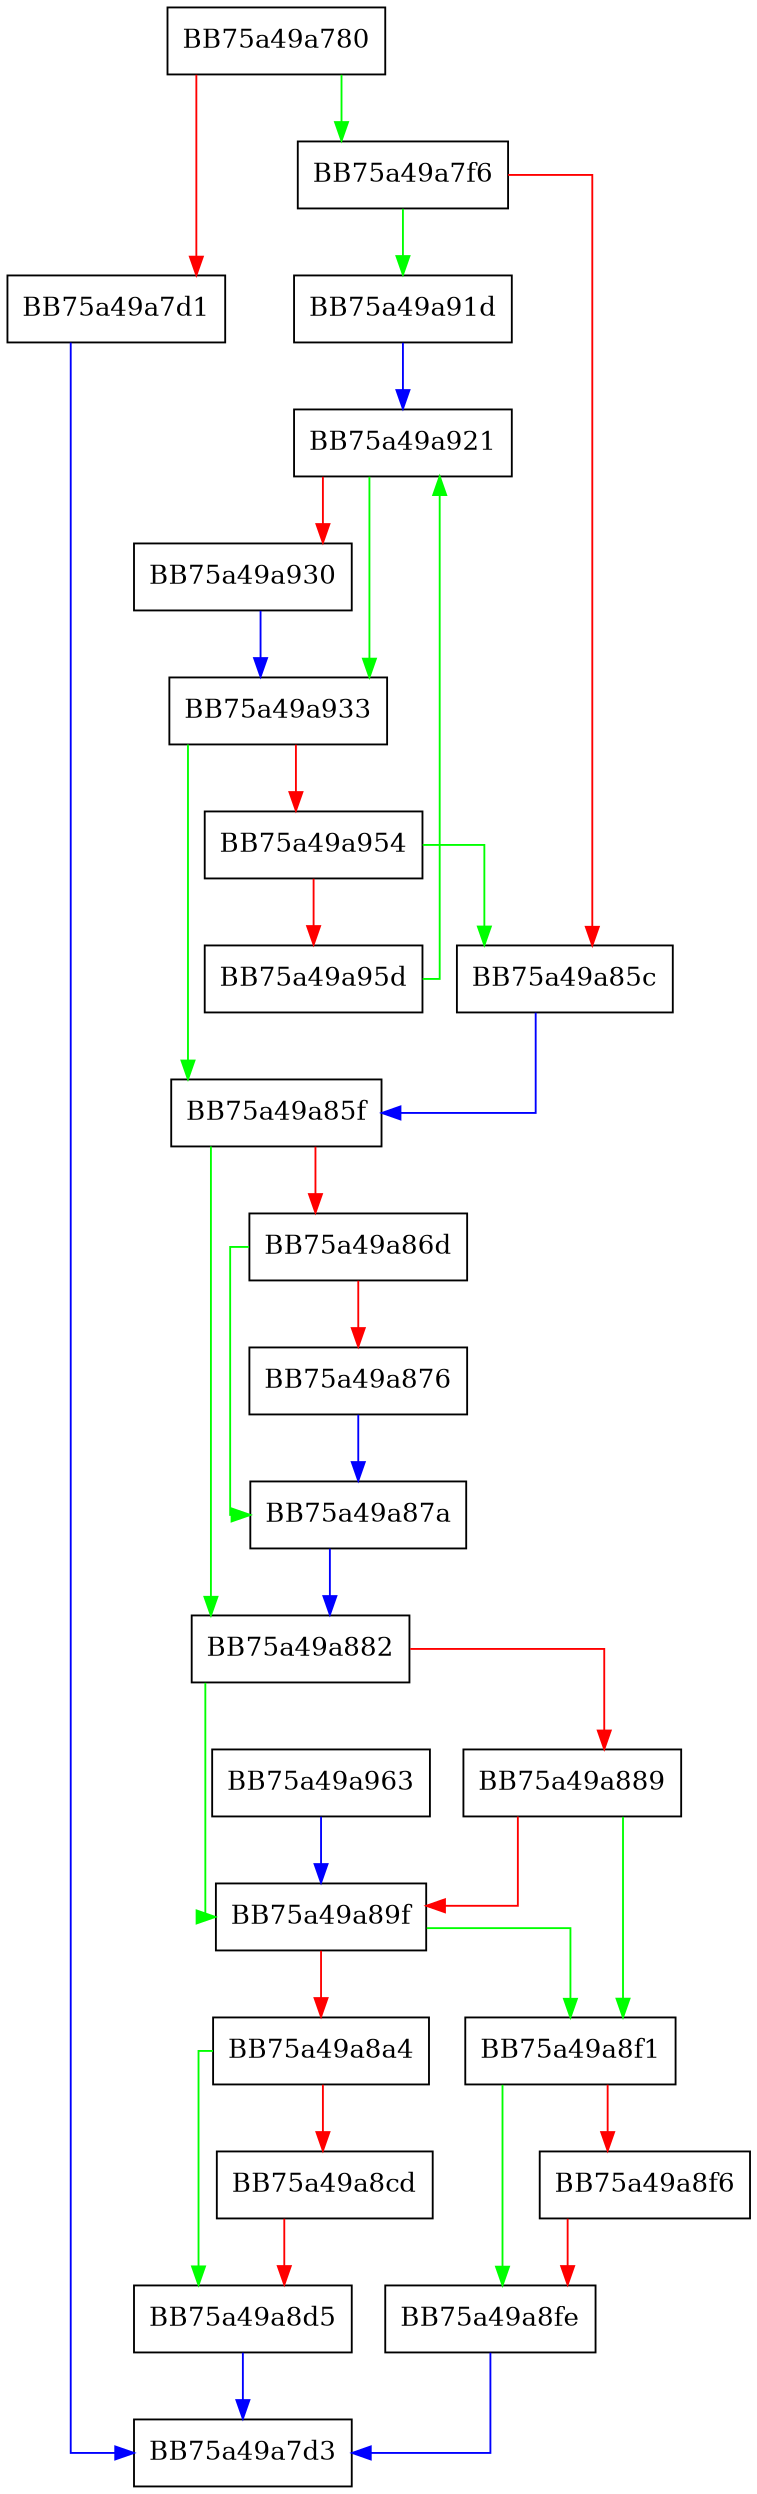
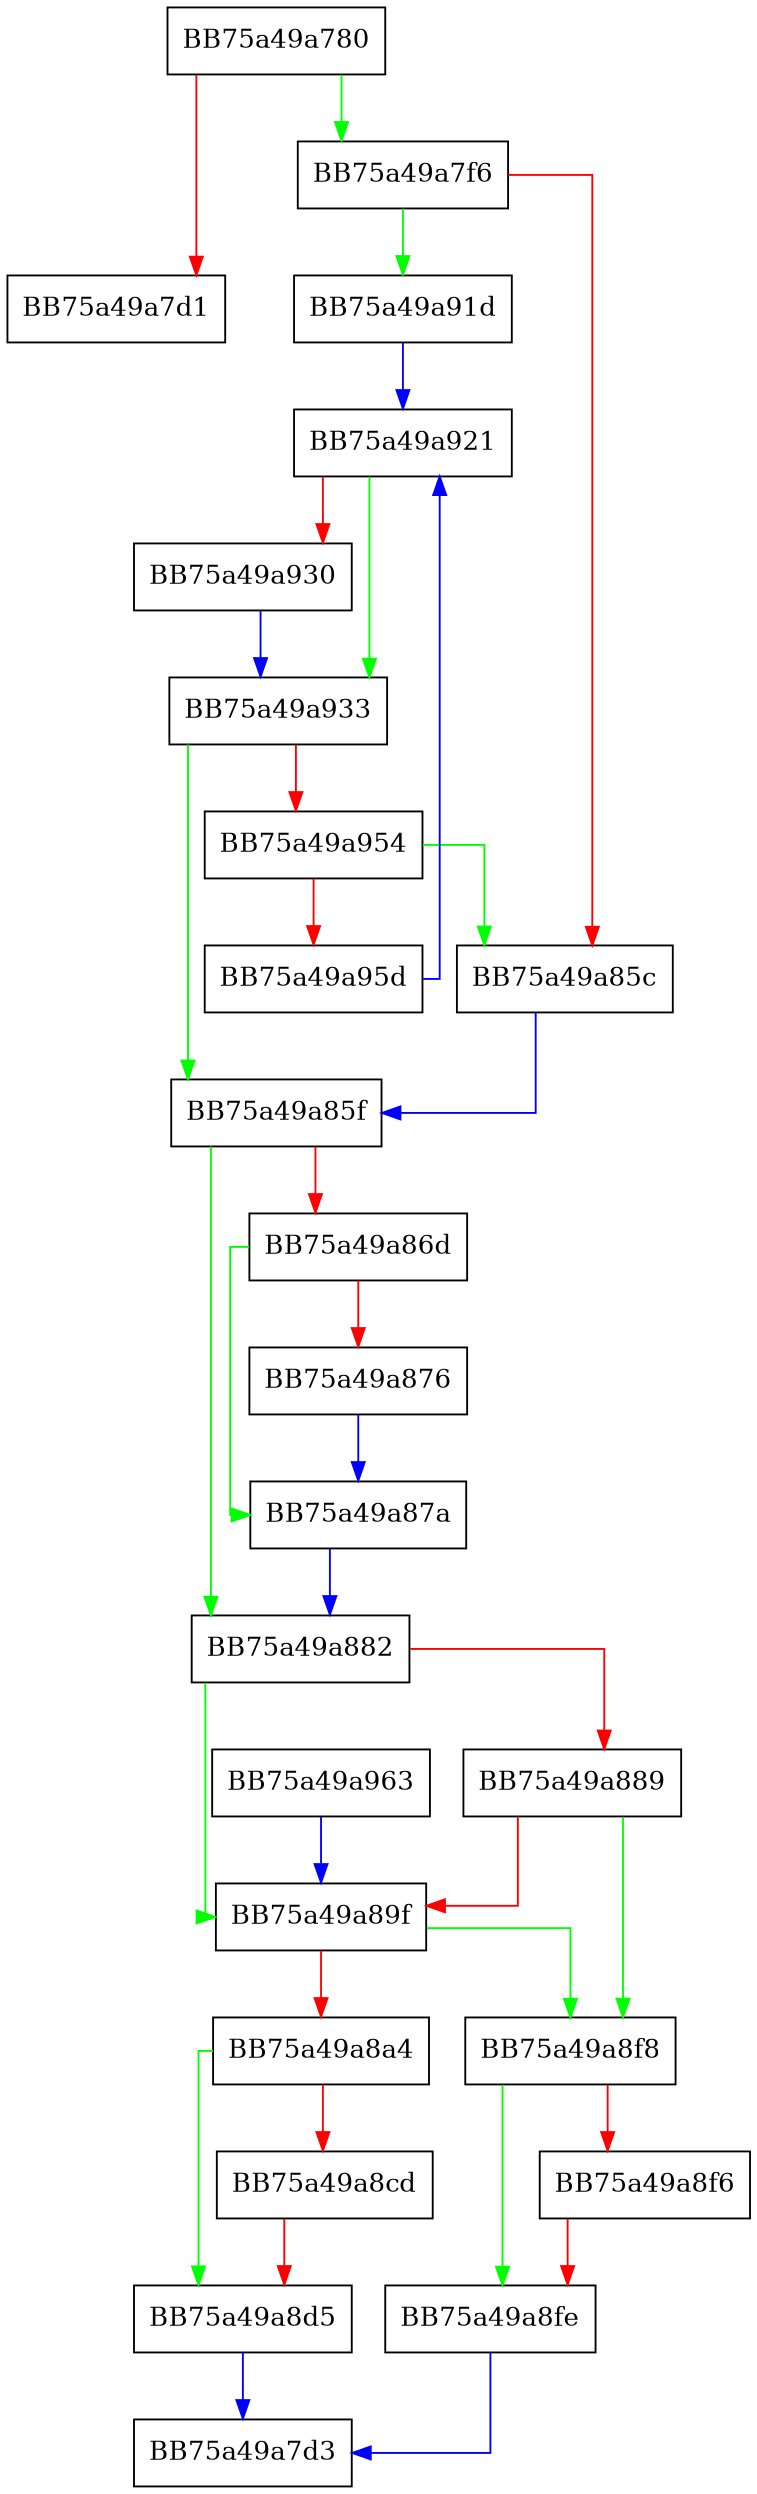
(440, 746) -> (440, 746)
(71, 1420) -> none
(570, 2051) -> (570, 2051)
